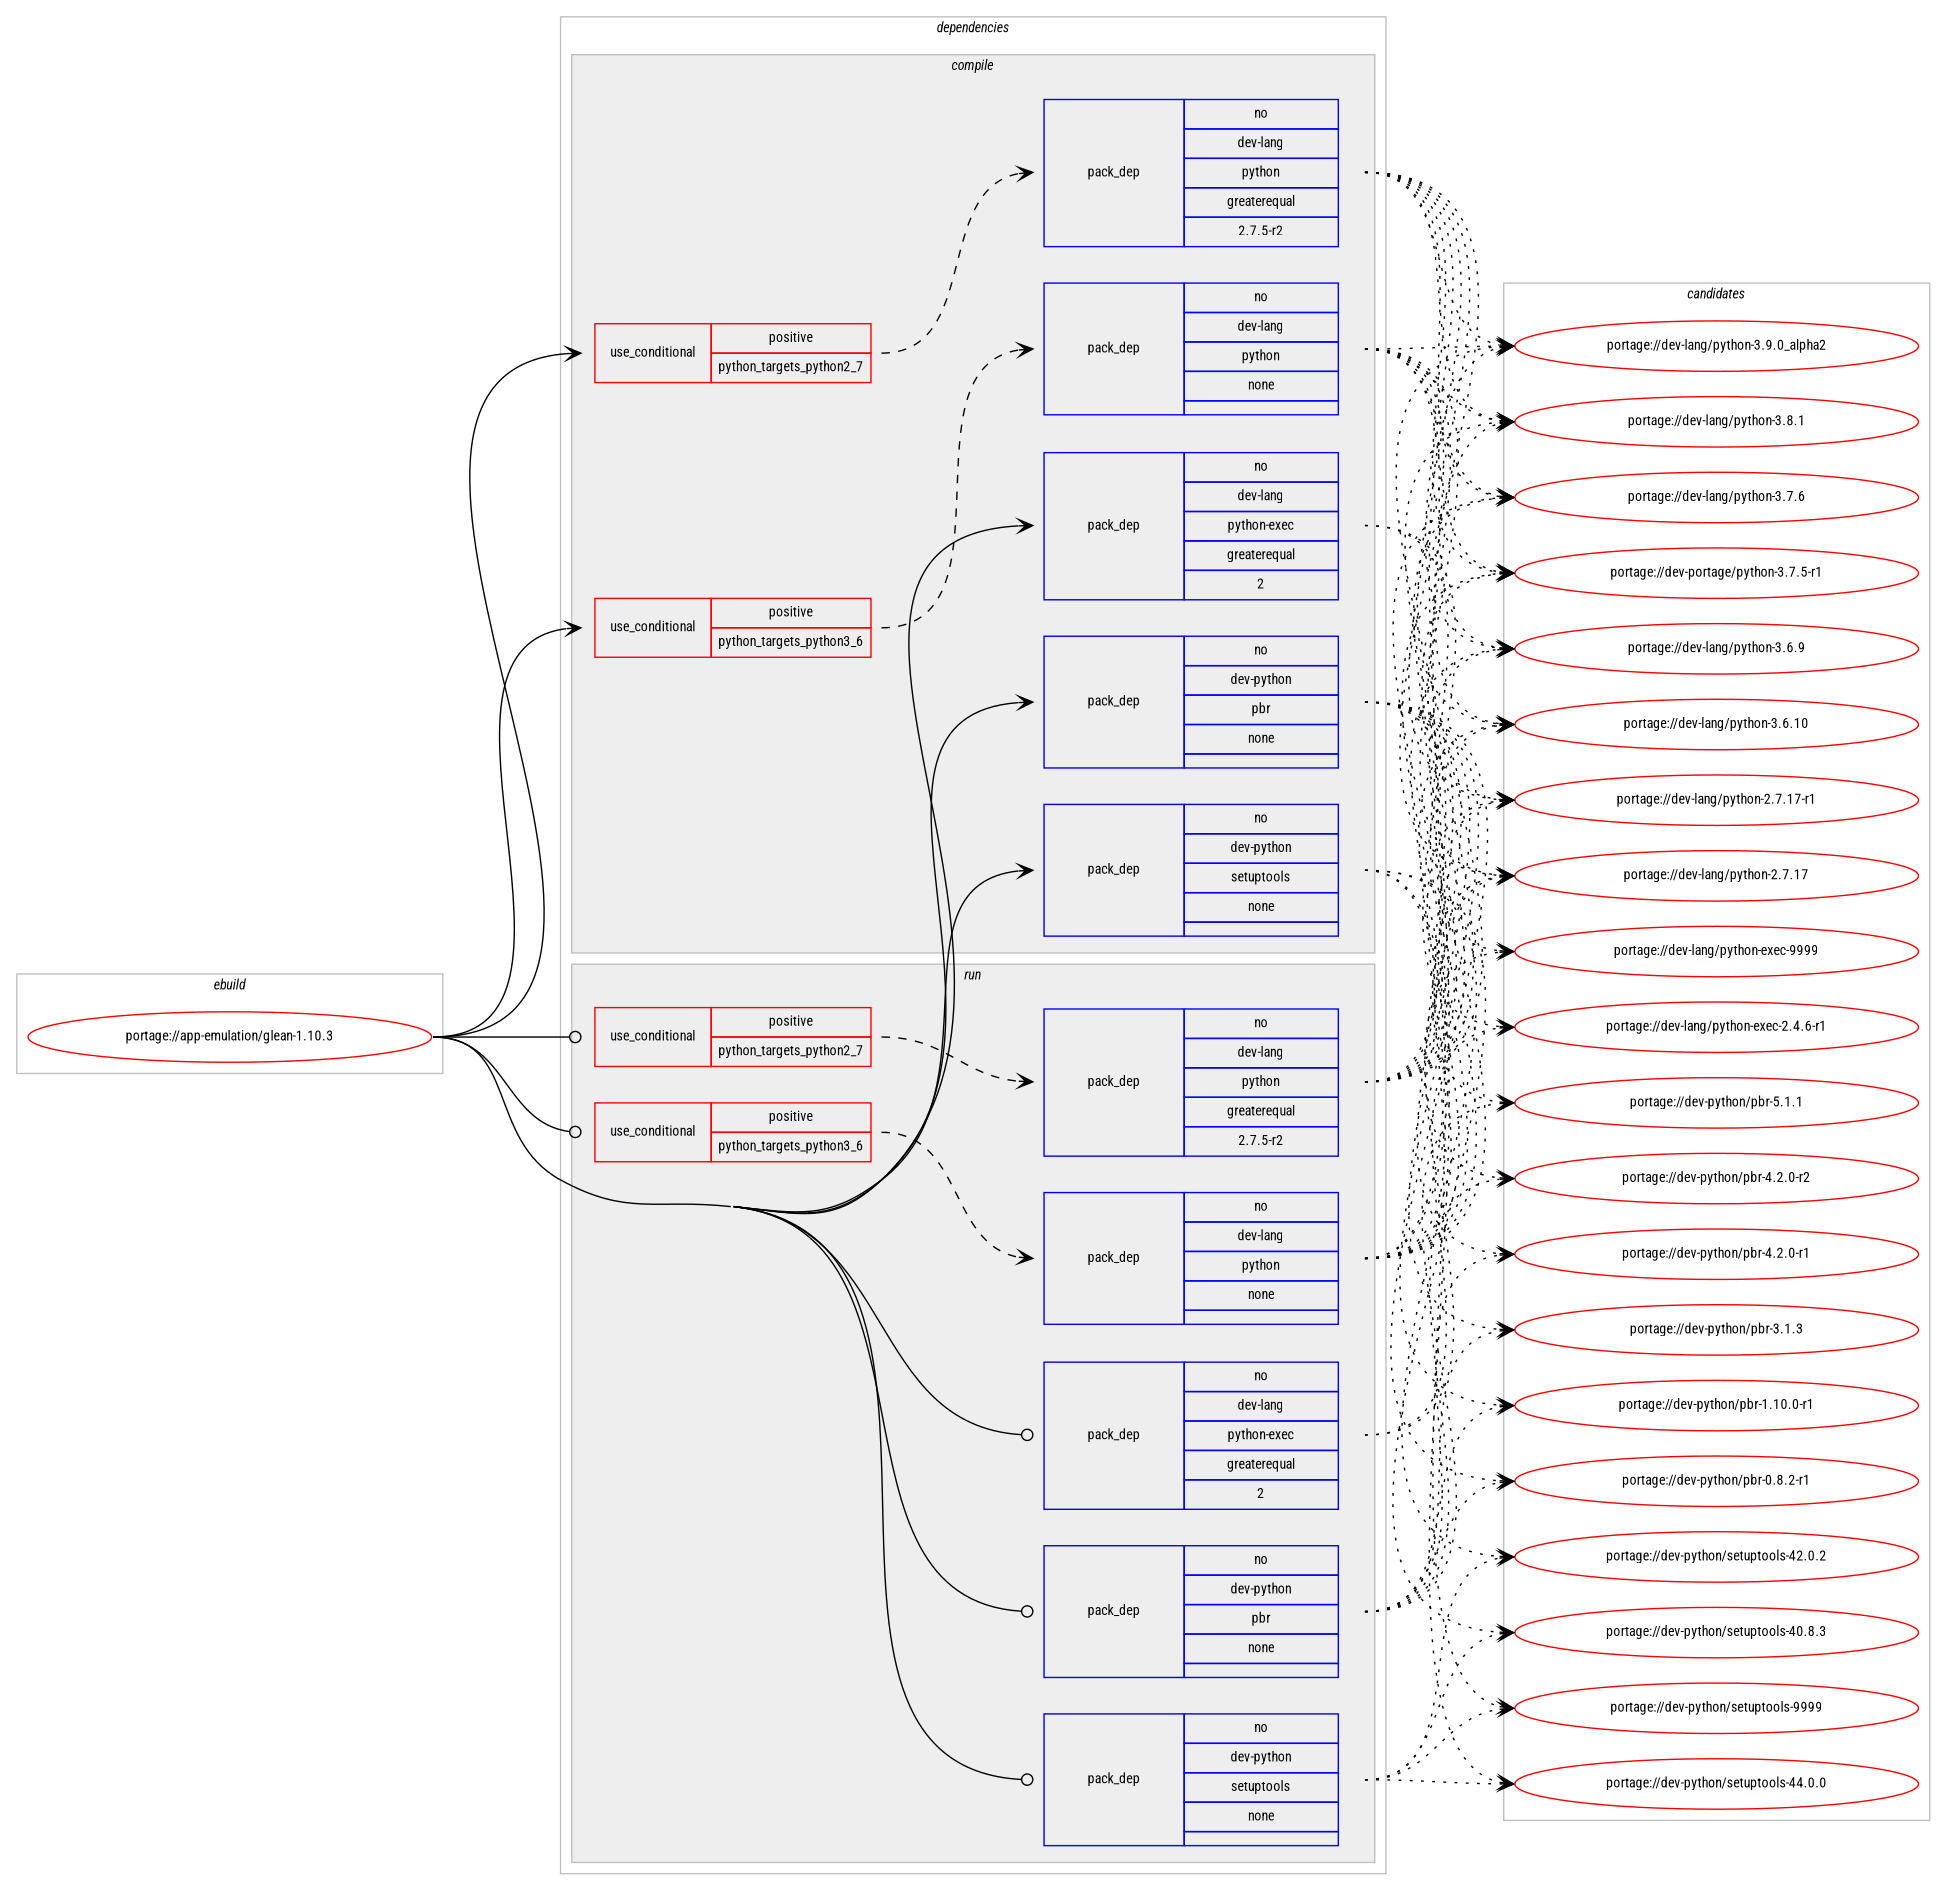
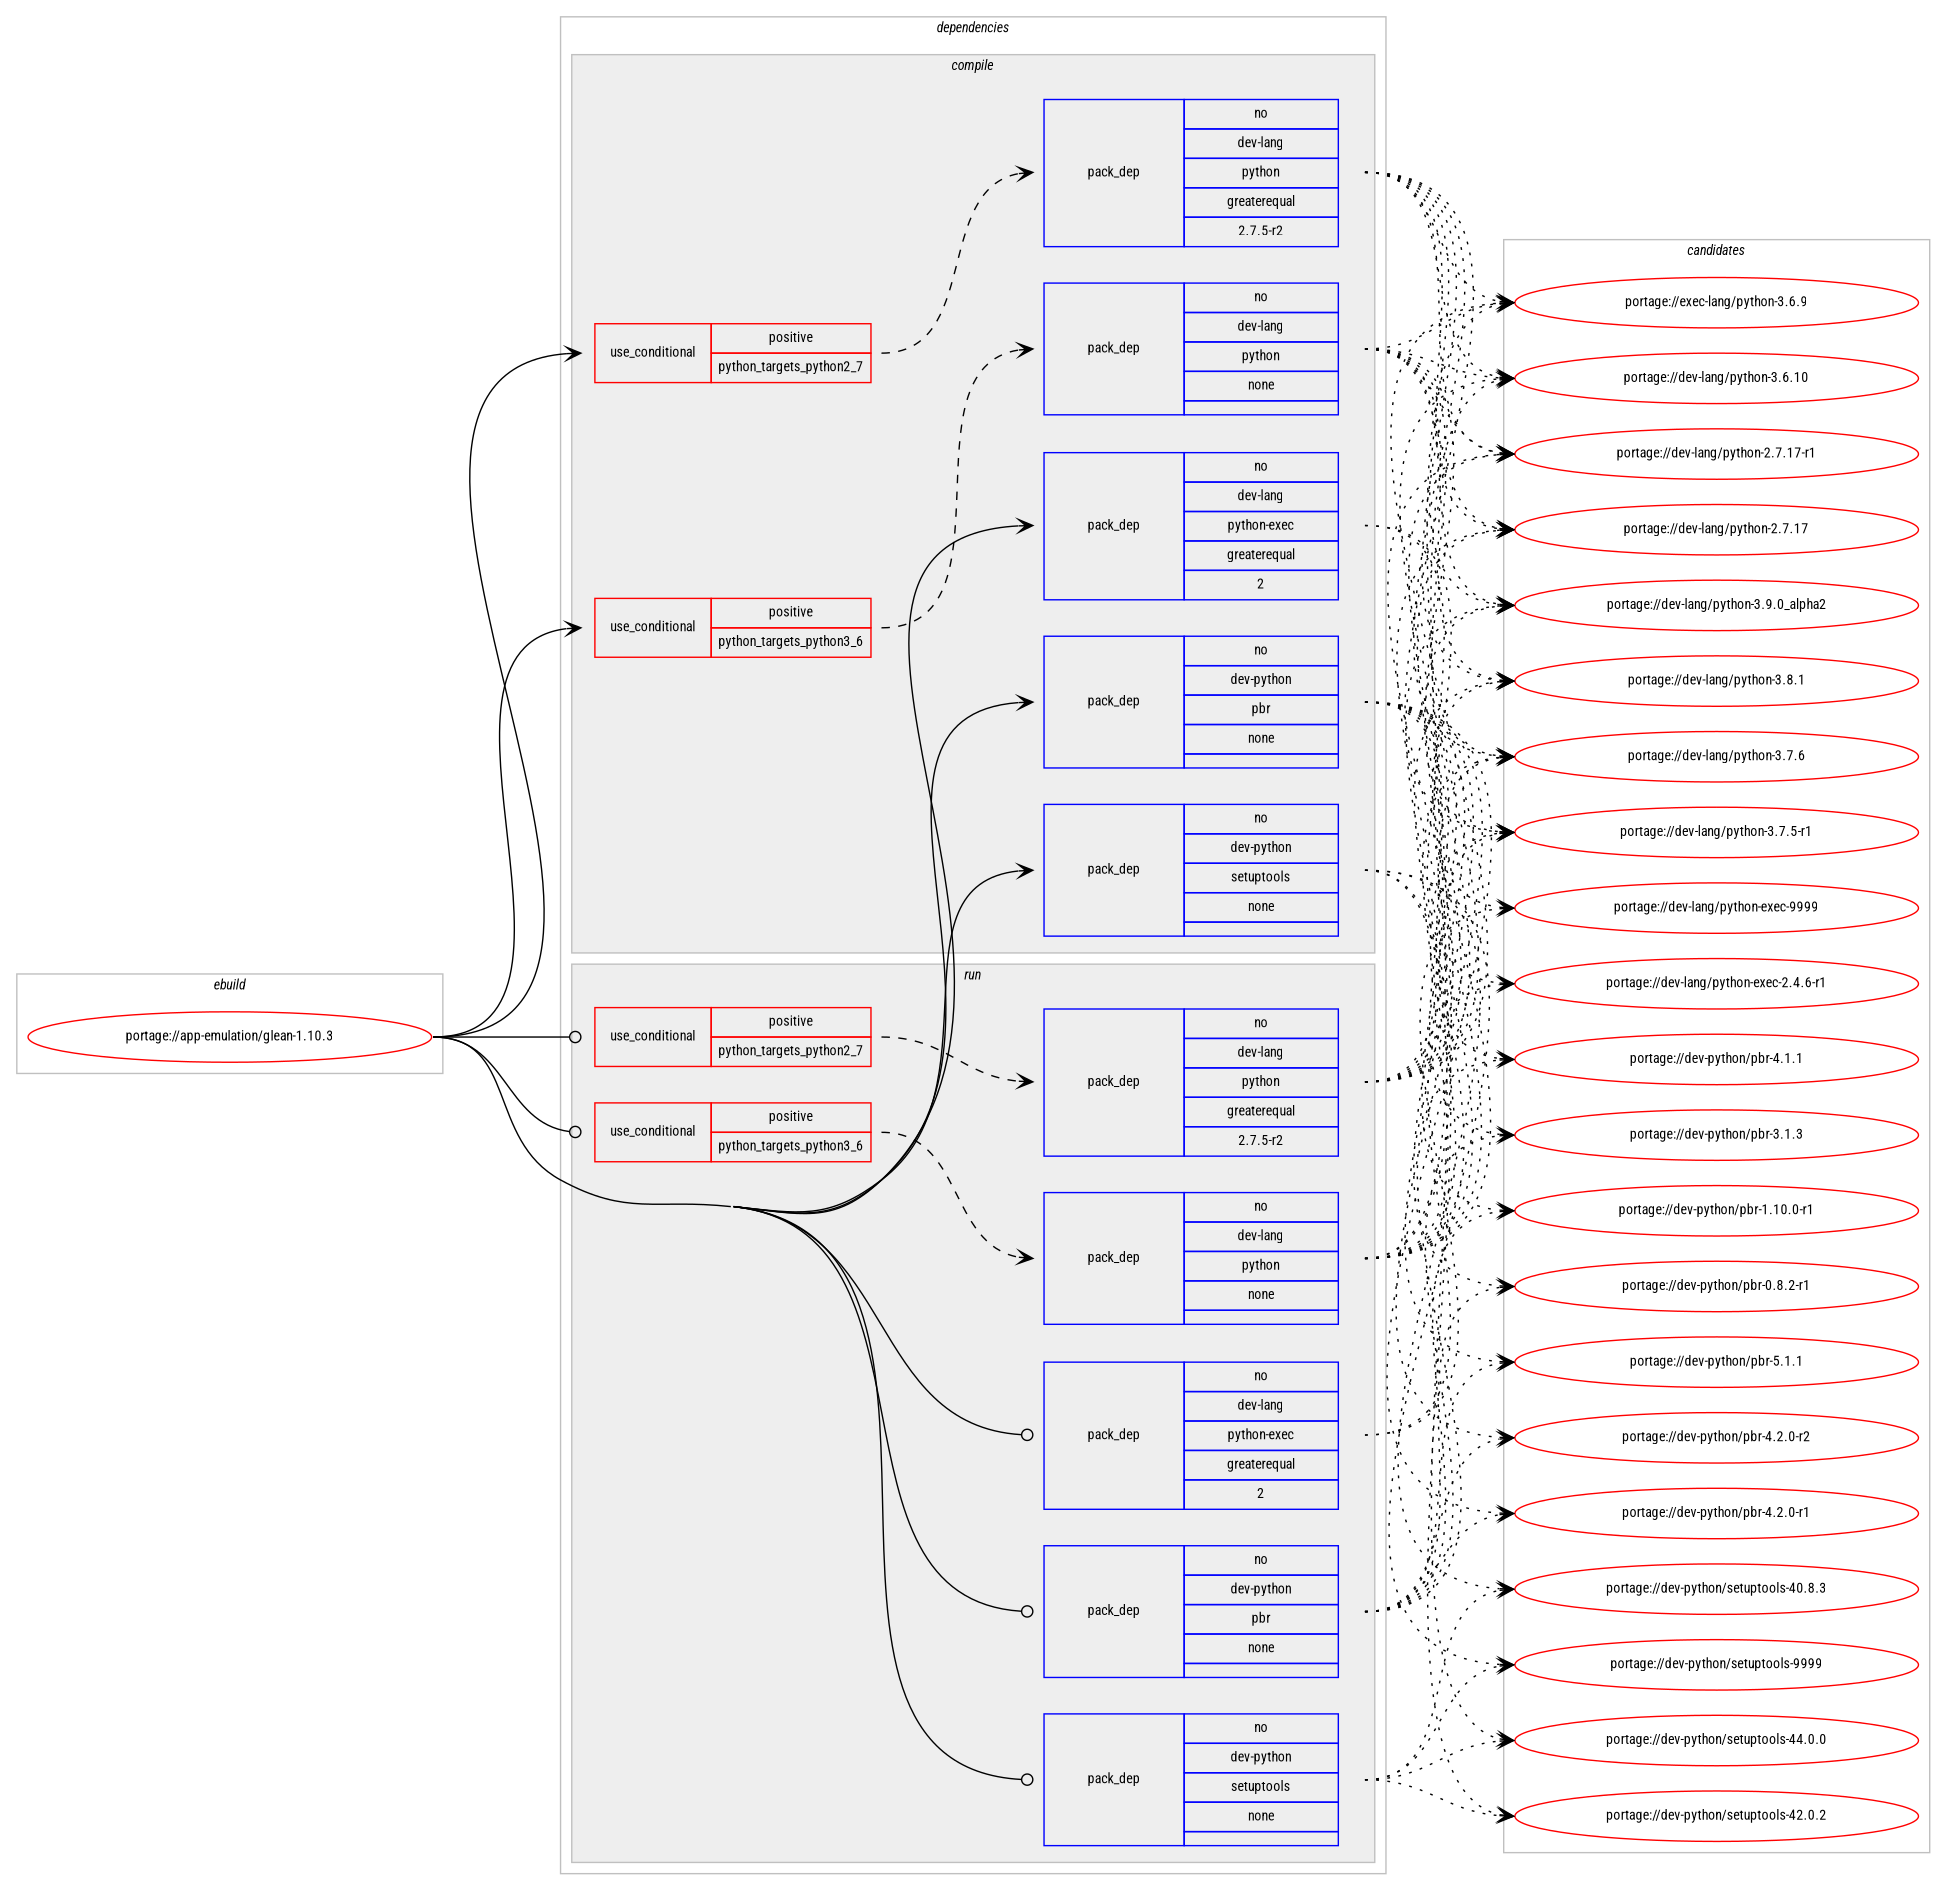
(1717, 573) -> (1717, 832)
(1717, 649) -> (1717, 303)
none -> (1717, 1059)
